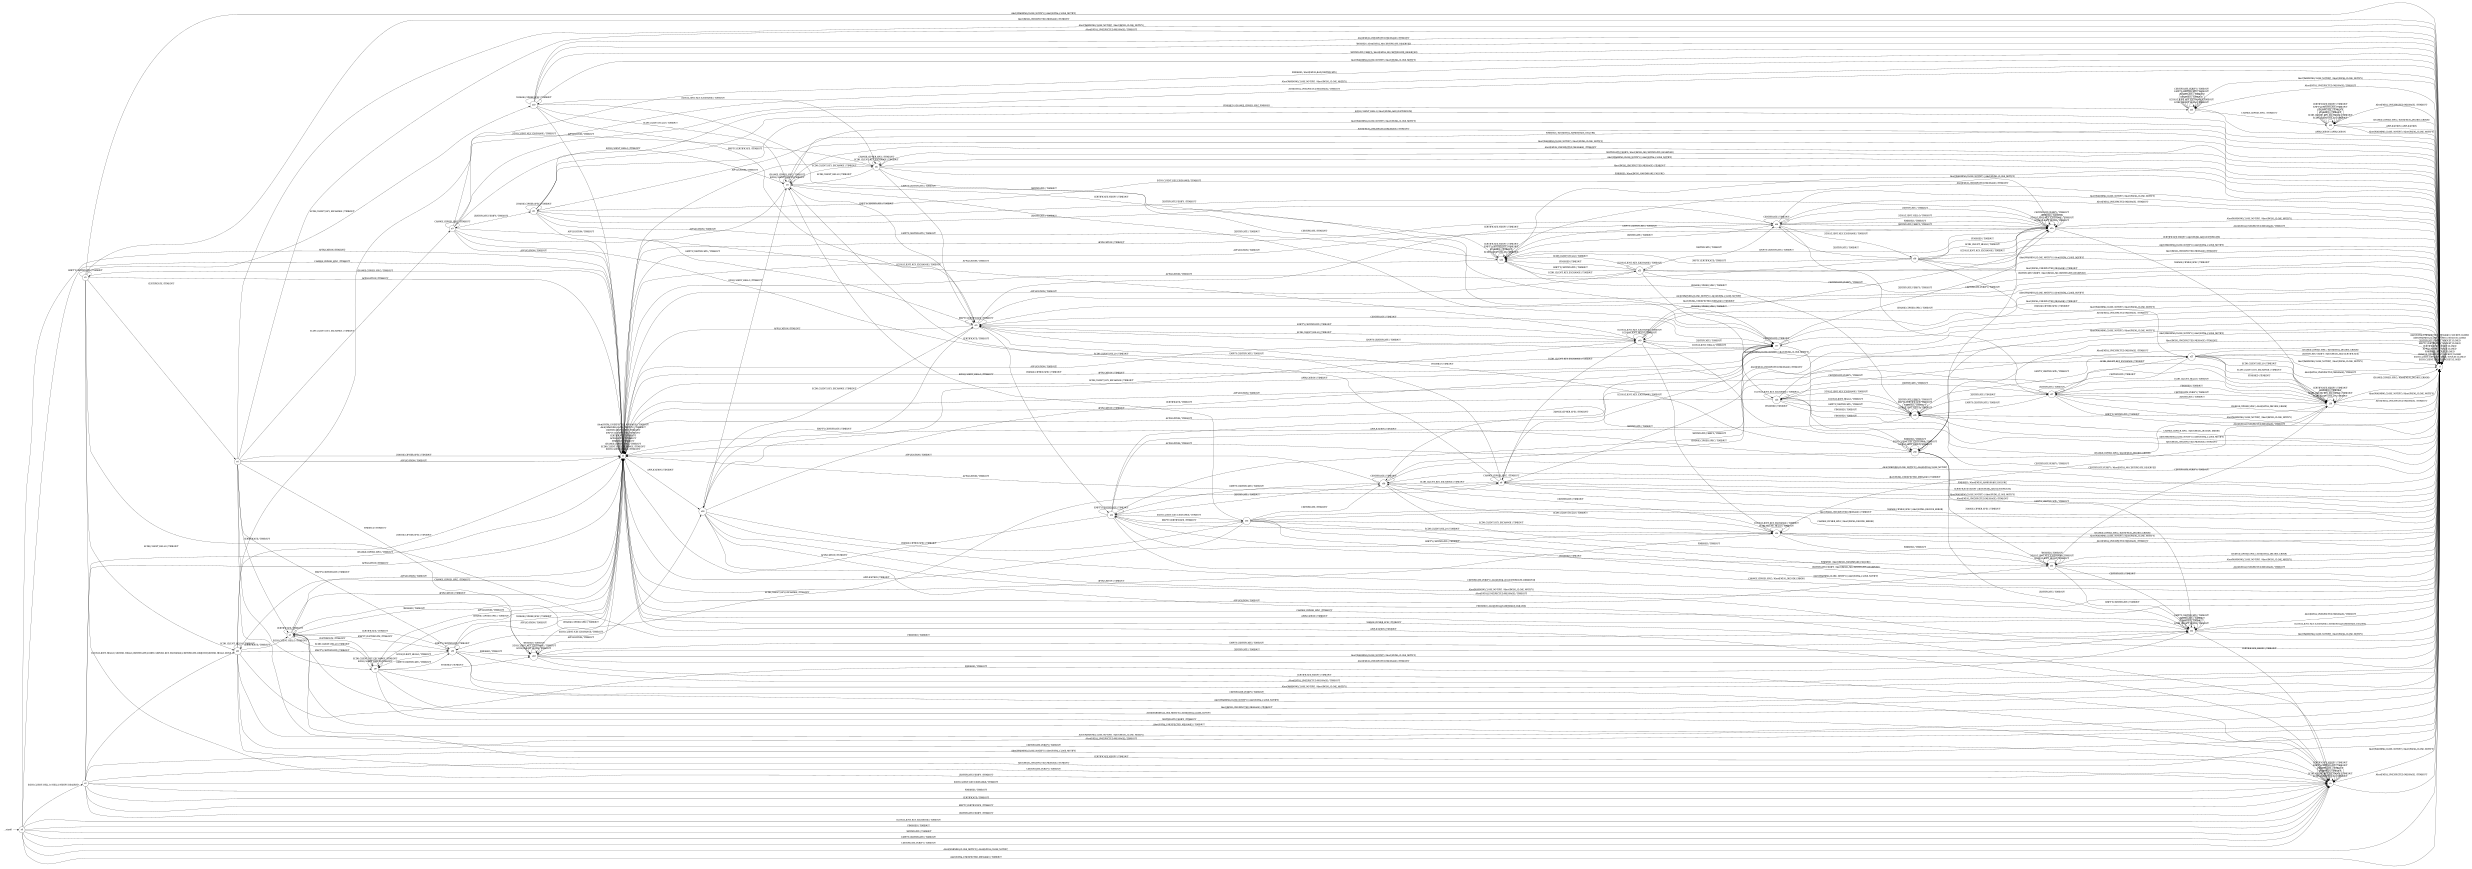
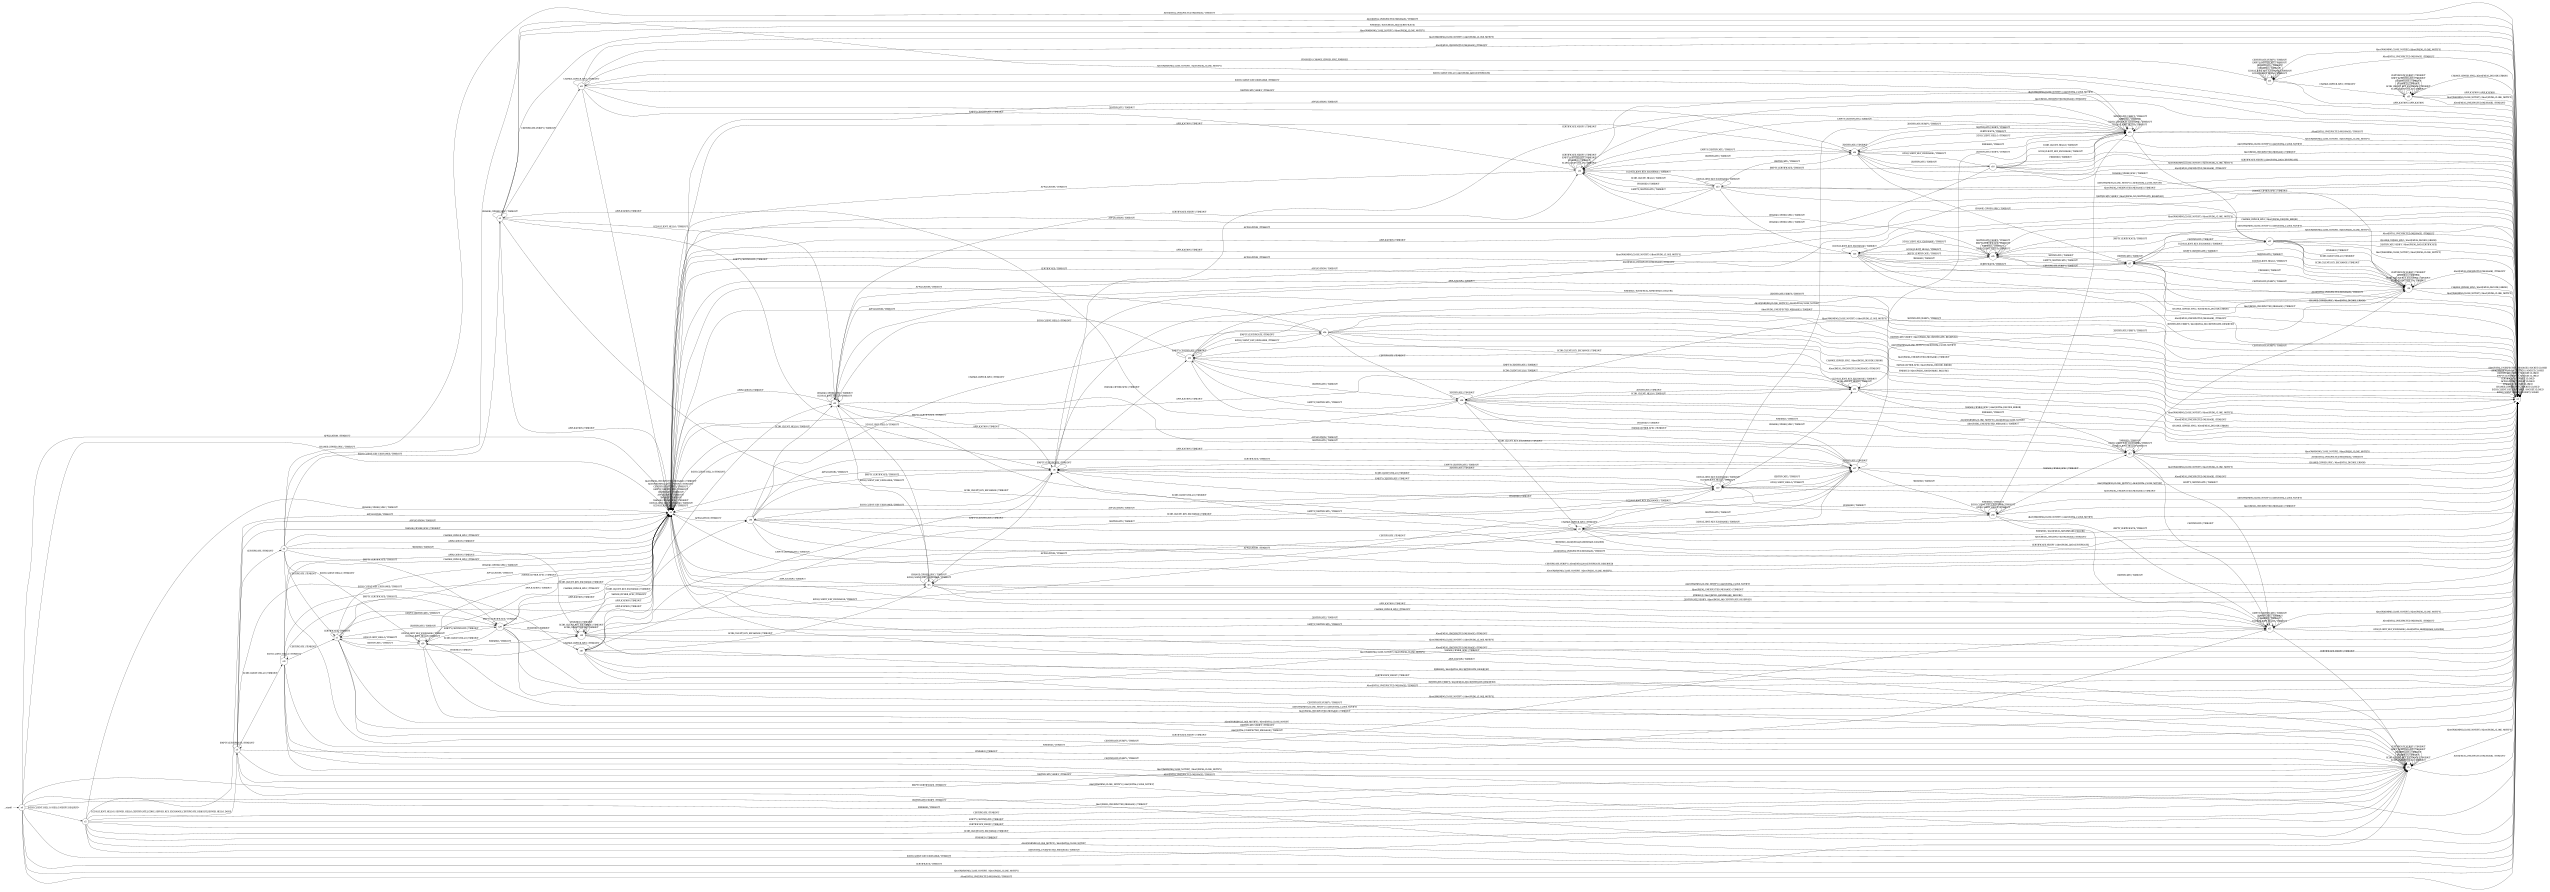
(146, 703) -> (188, 815)
